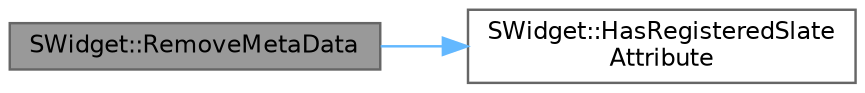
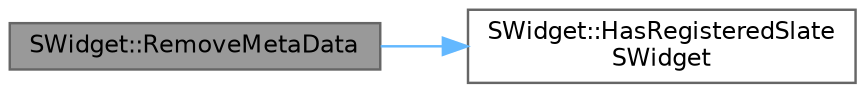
(662, 46) -> (662, 46)
